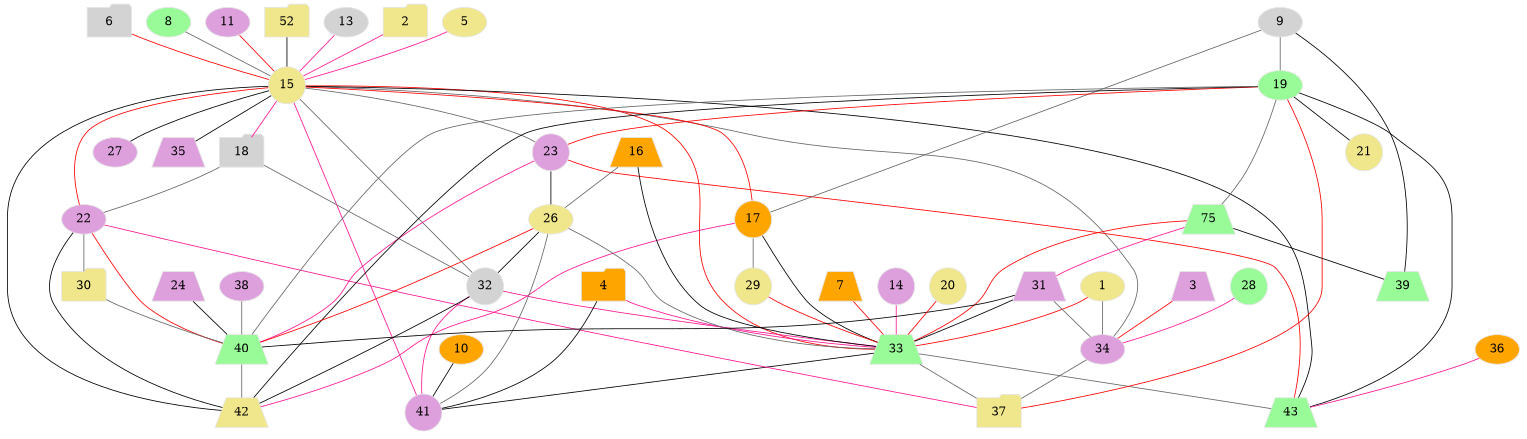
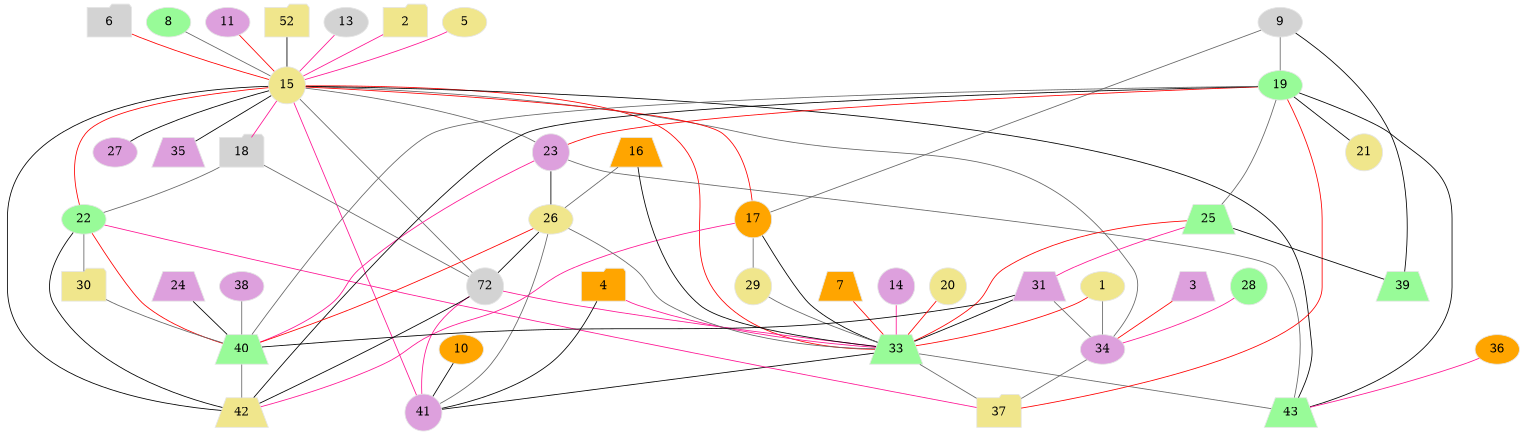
(990, 218) -> (990, 218)
(84, 219) -> (84, 219)
(1209, 219) -> (1209, 219)
(485, 286) -> (485, 286)
(814, 319) -> (814, 319)
